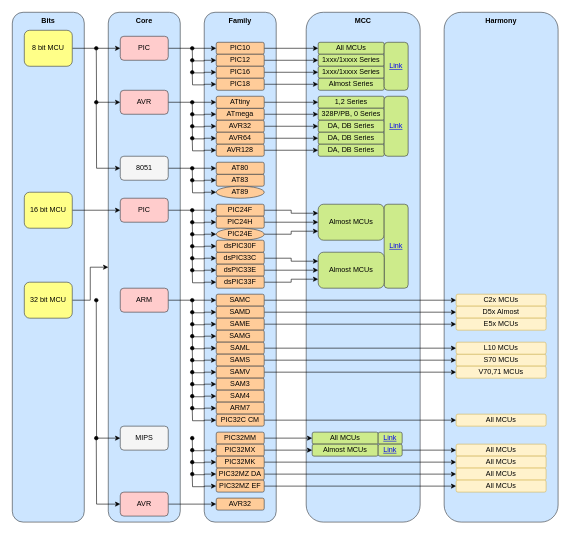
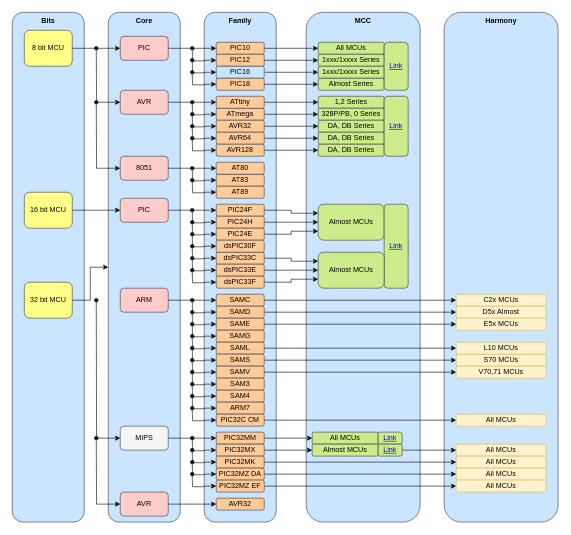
(240, 72) -> (240, 72)
(144, 168) -> (144, 168)
(240, 192) -> (240, 192)
(240, 234) -> (240, 234)
none -> (210, 438)
